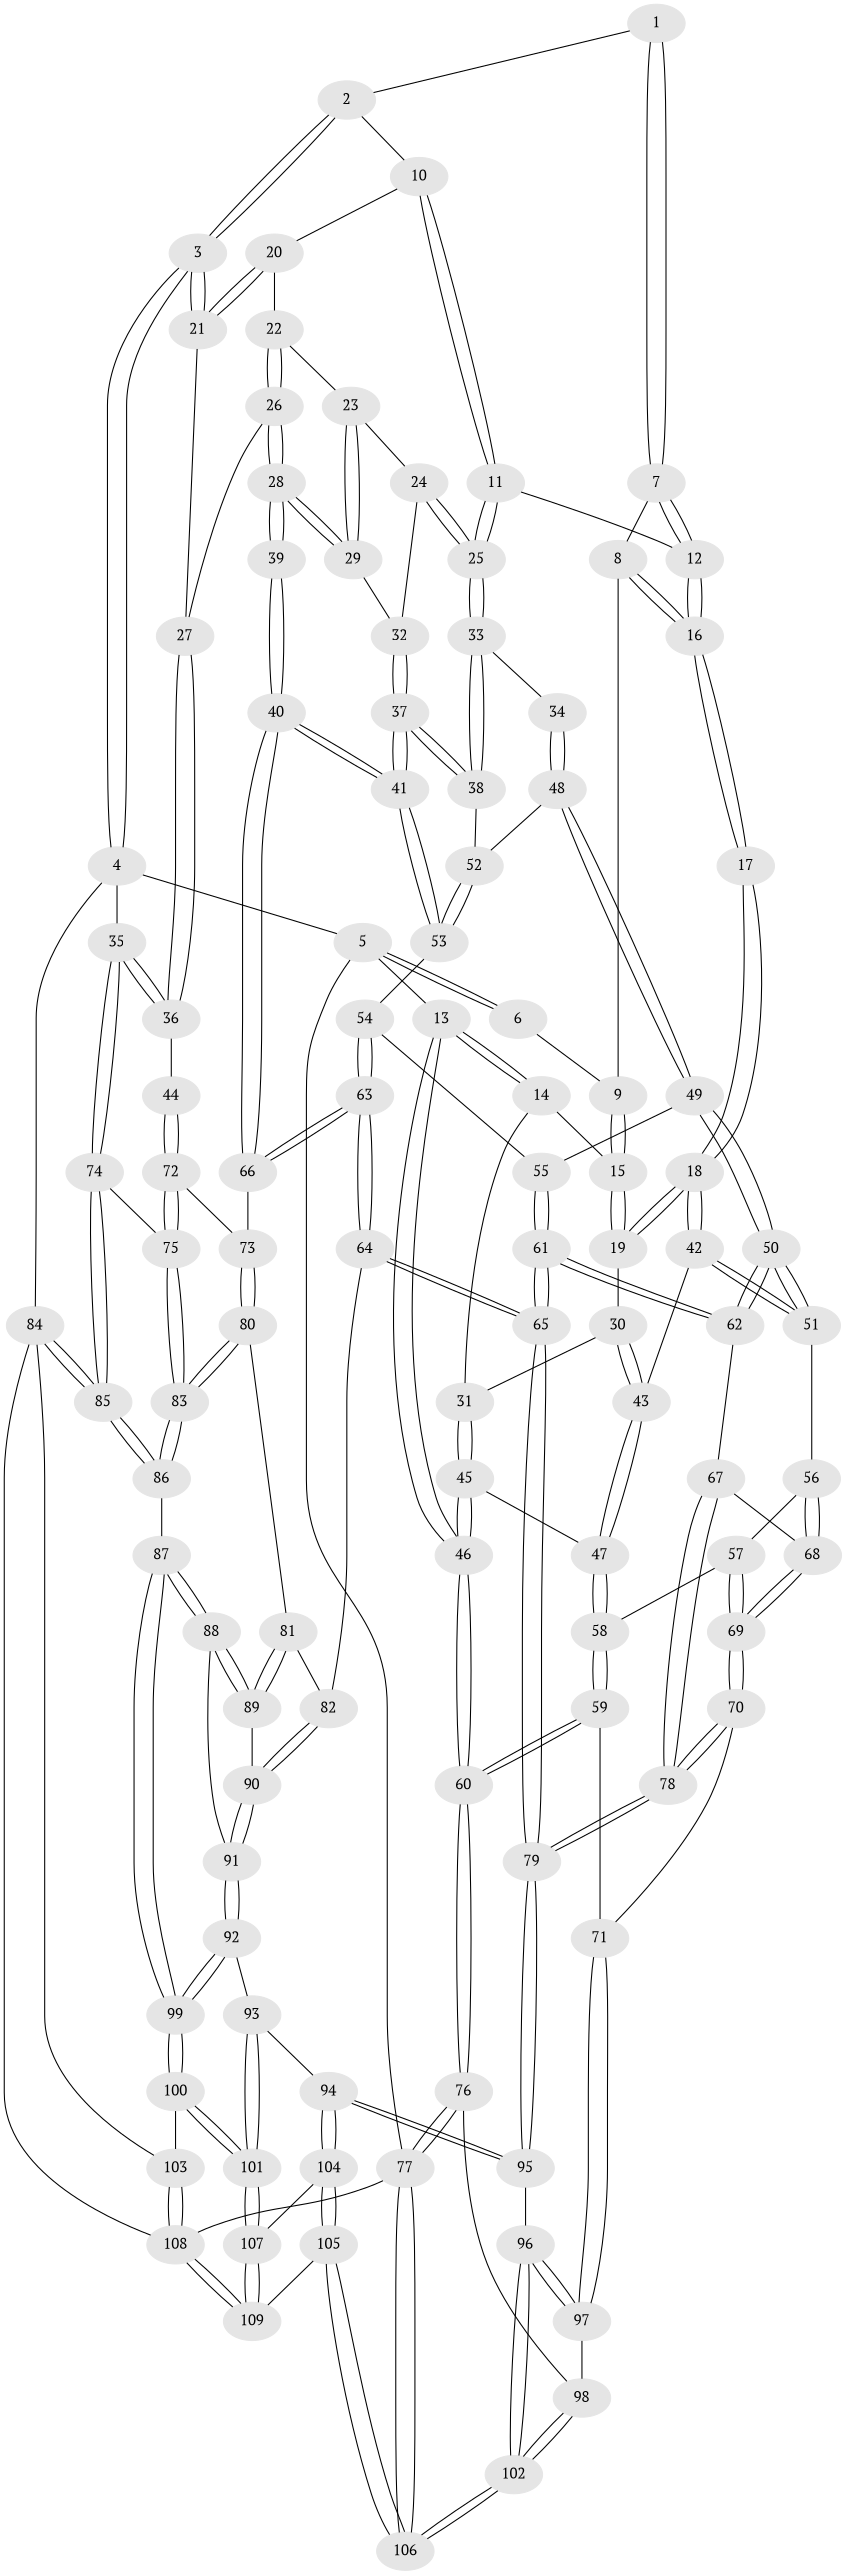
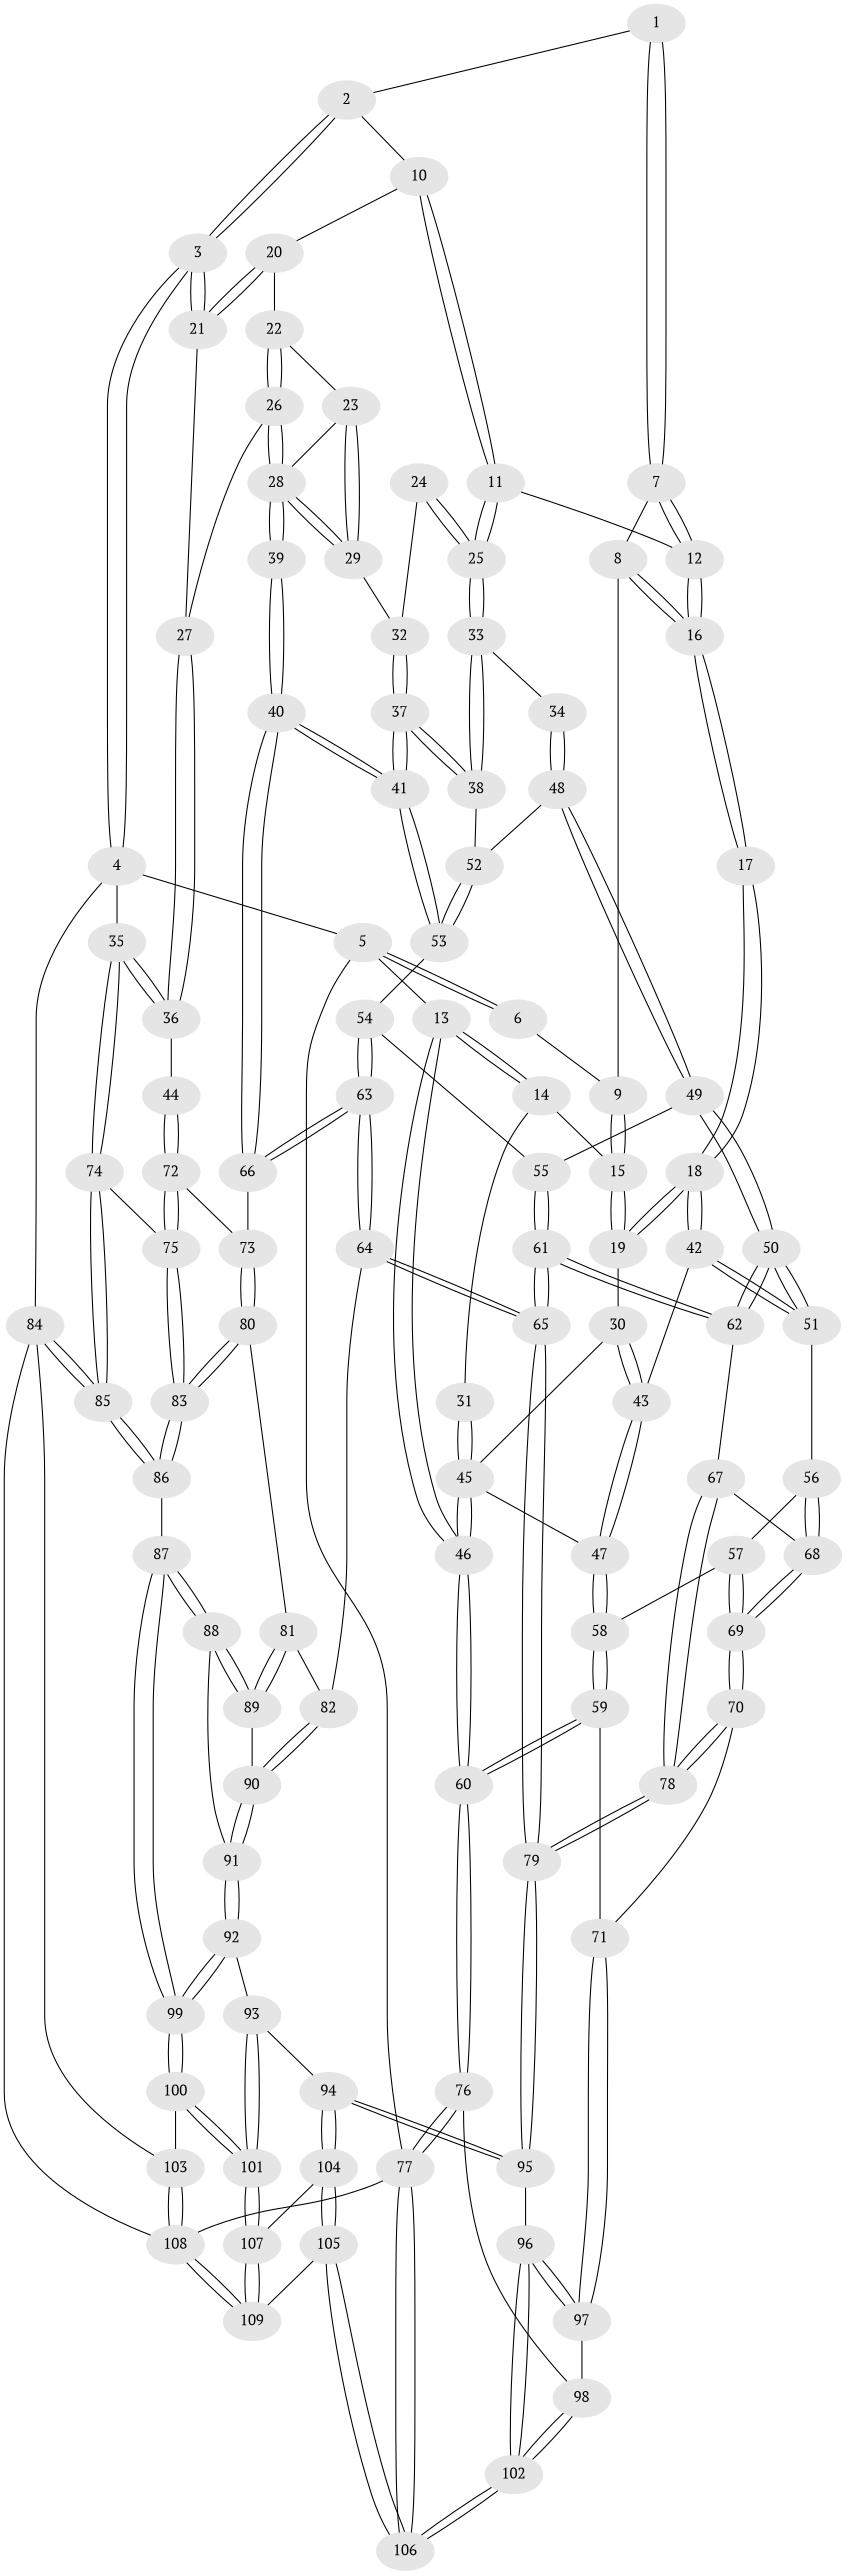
(385, 445) -> (314, 445)
(552, 1359) -> (538, 1405)
